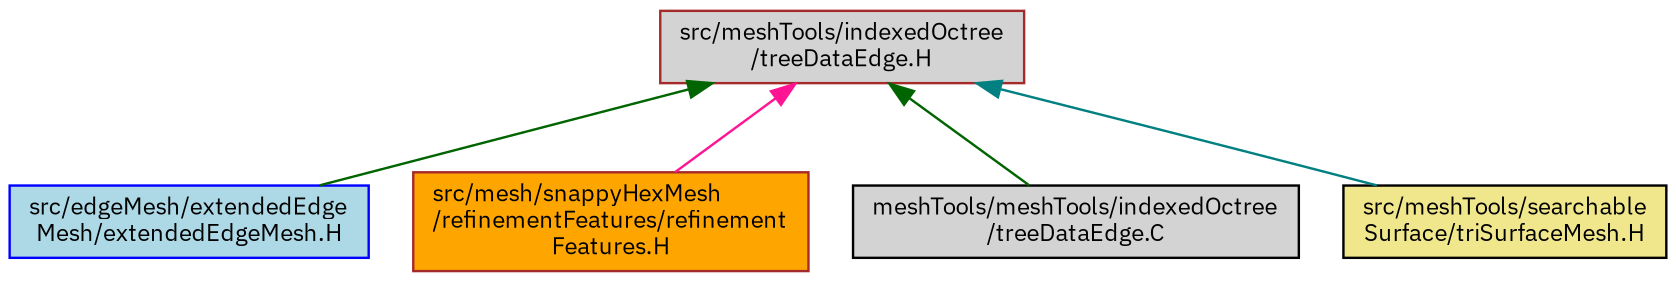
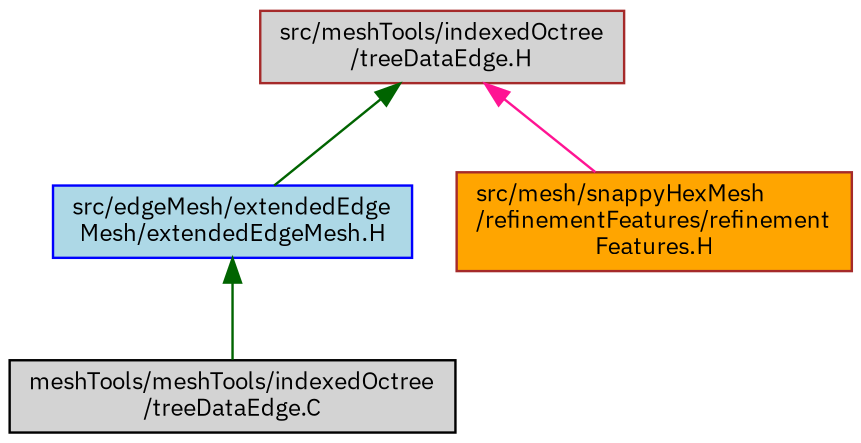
(970, 142) -> (233, 321)
(1505, 222) -> none
